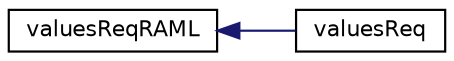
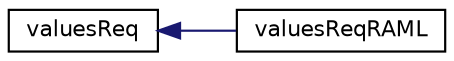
(268, 31) -> (208, 31)
